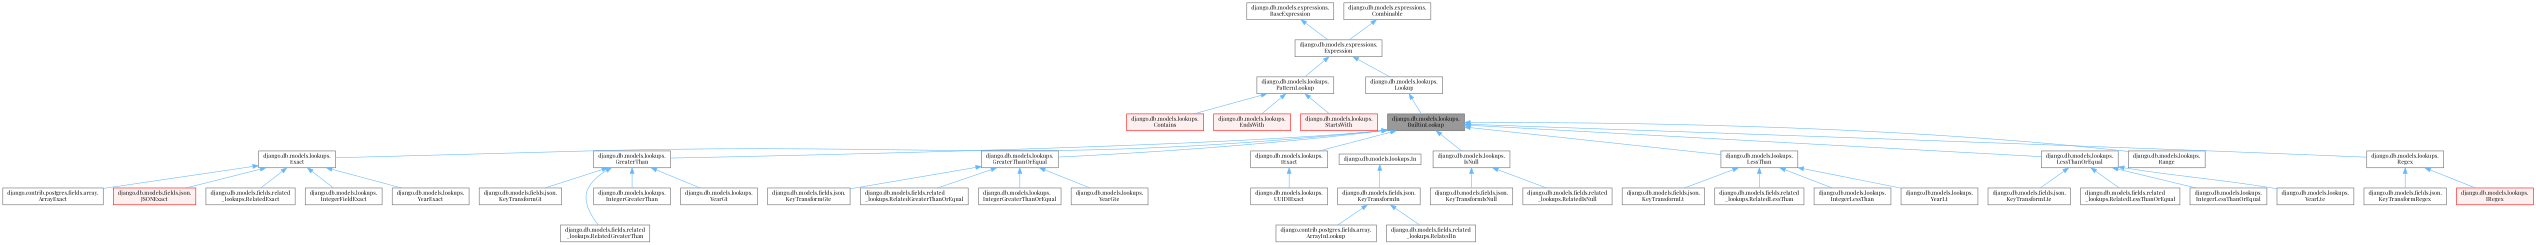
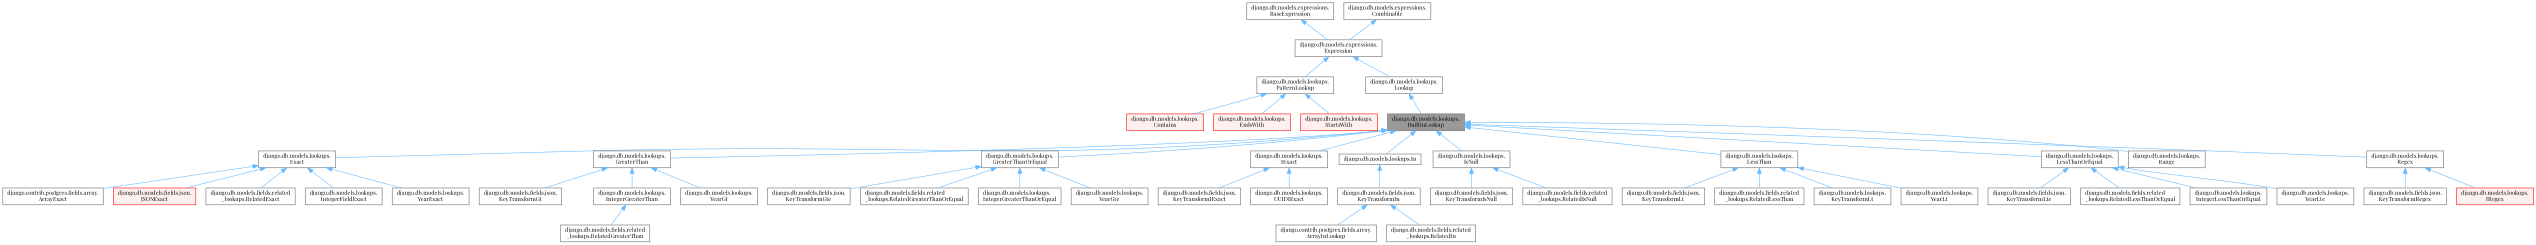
none -> (1399, 144)
(586, 195) -> (617, 217)
none -> (1199, 196)
(1853, 196) -> (1853, 196)
